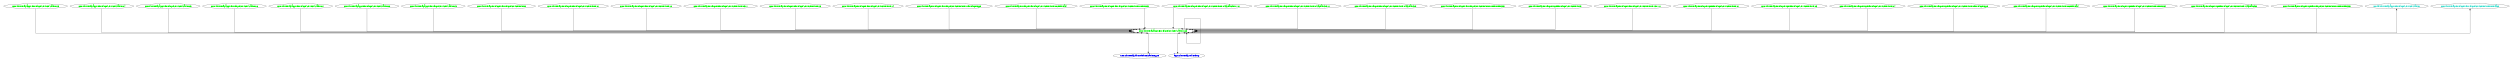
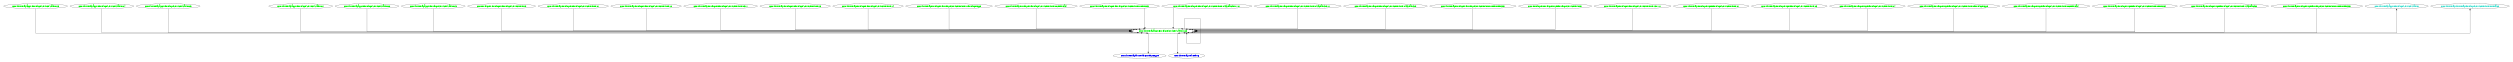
(234, 6) -> none
(502, 6) -> (502, 6)
(1555, 6) -> (1555, 6)
(2397, 6) -> (2397, 6)
(2470, 6) -> (2470, 6)
(1140, 56) -> (1140, 56)
(1187, 56) -> (1187, 56)
